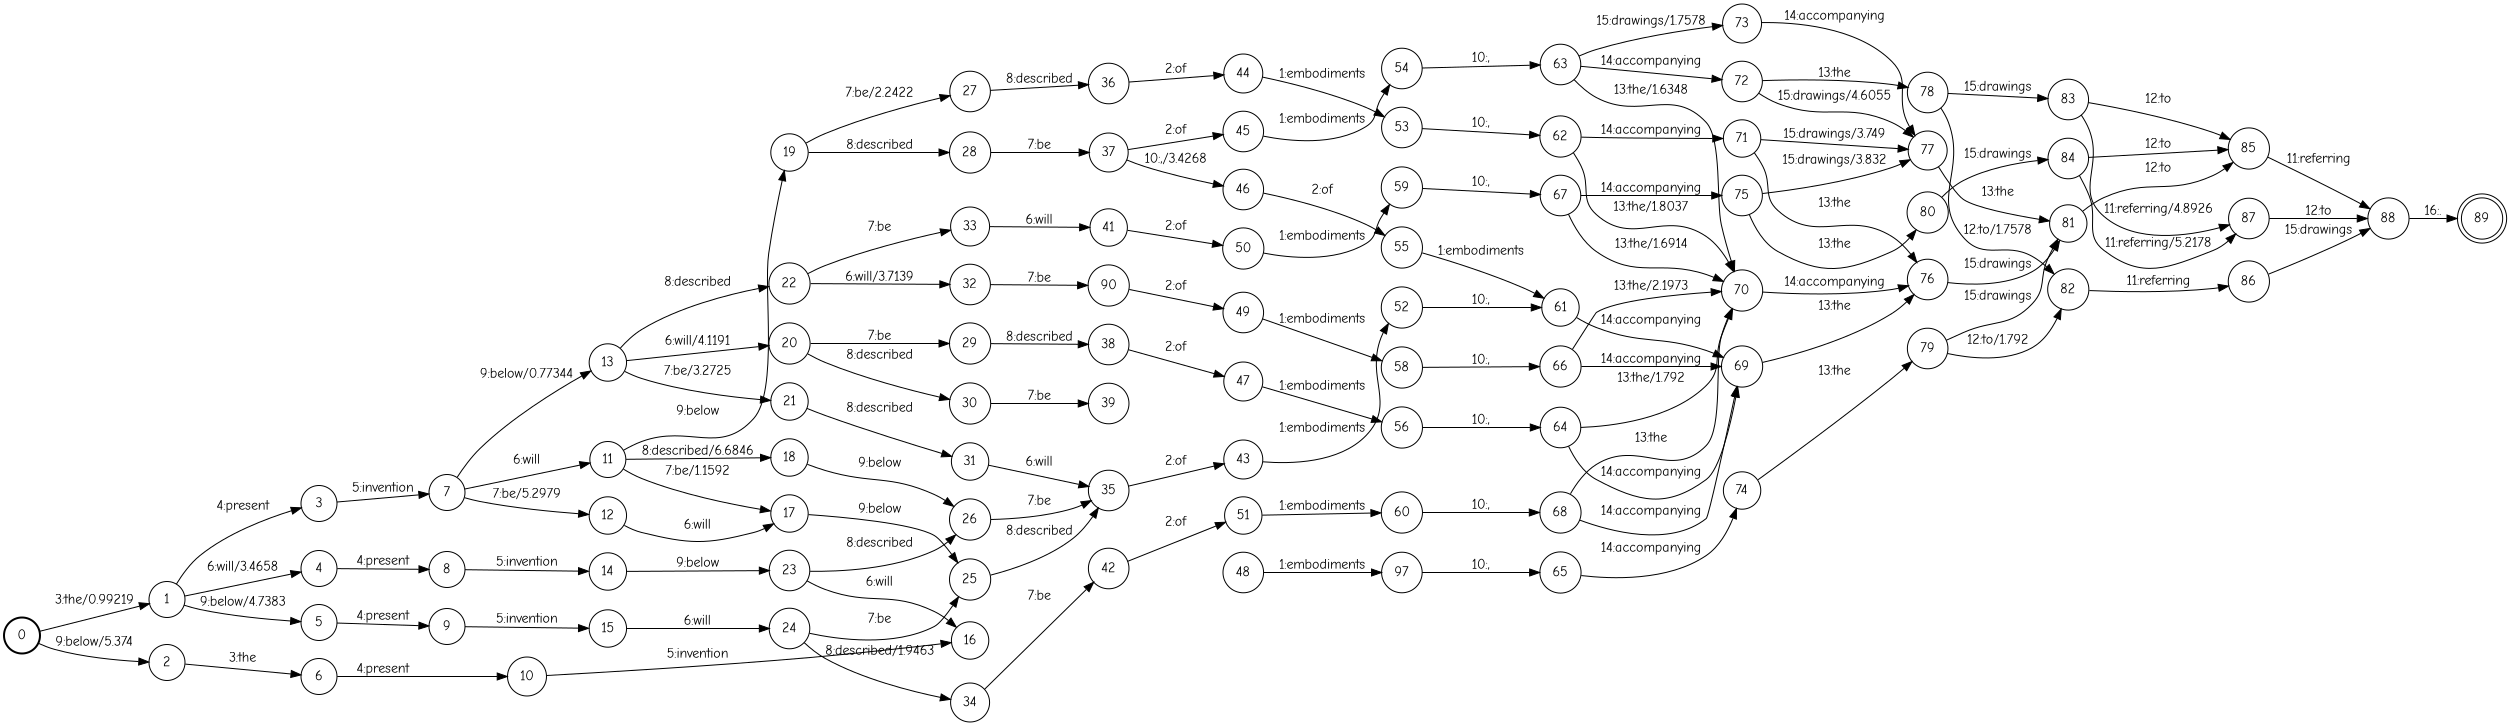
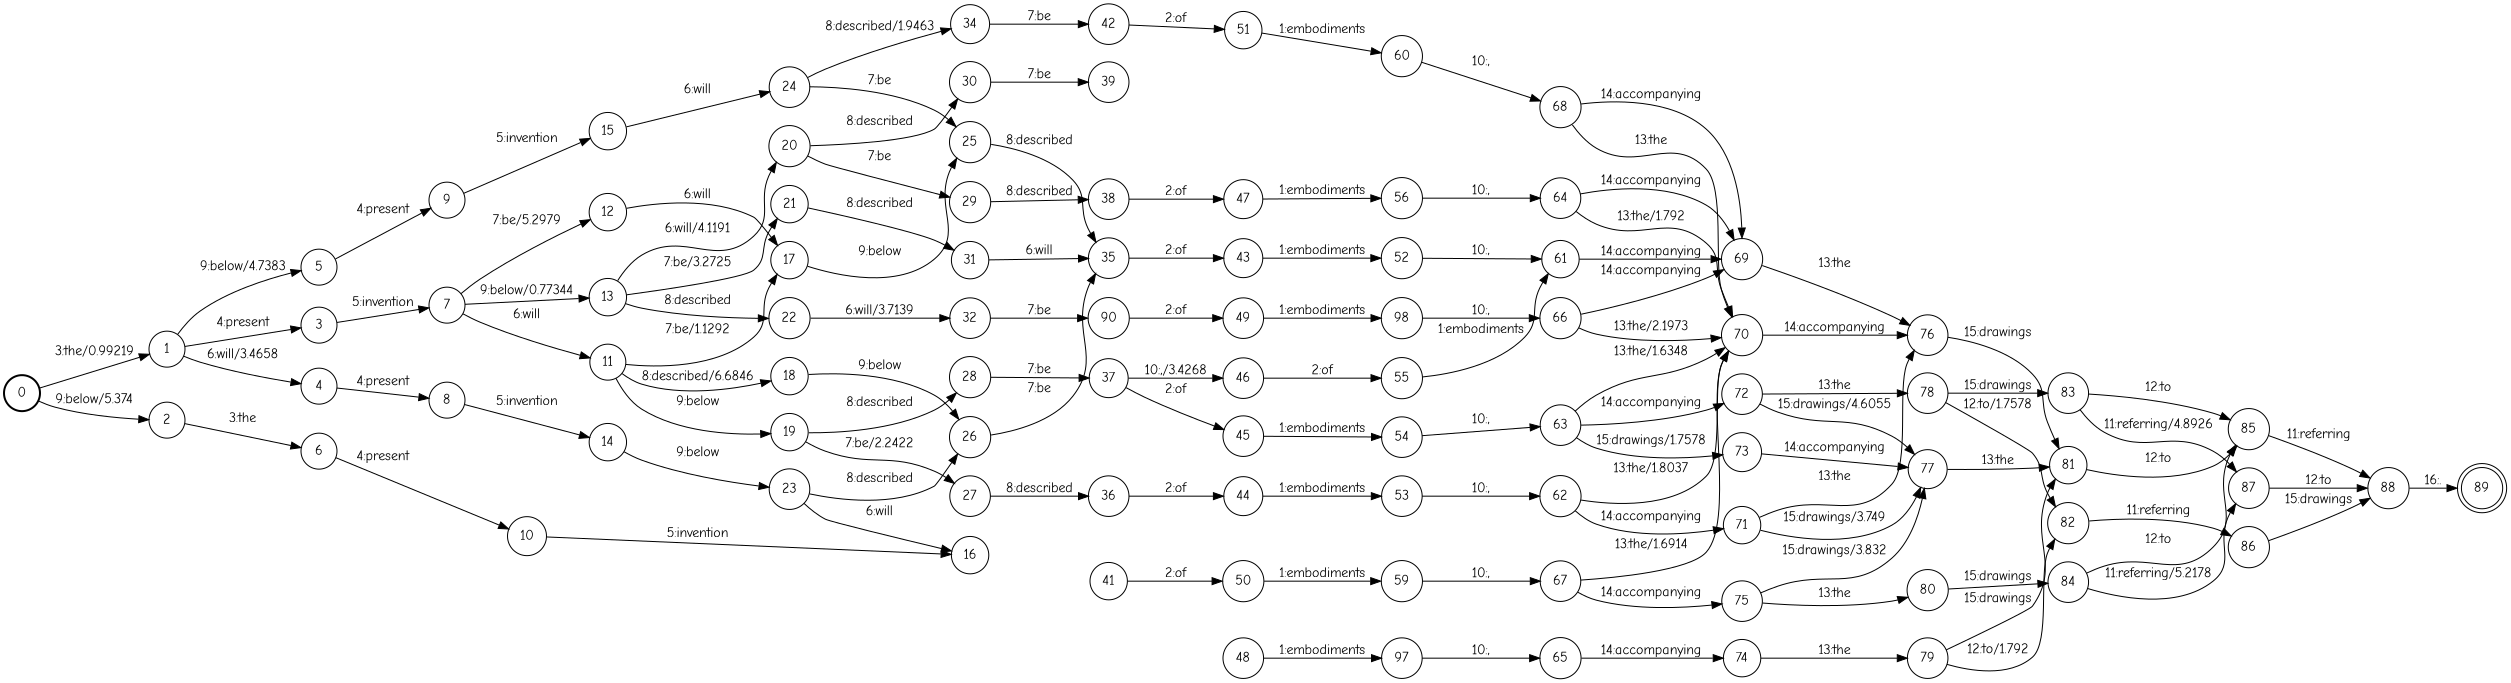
(970, 226) -> none
(1402, 368) -> (1402, 318)
(698, 471) -> (698, 330)
